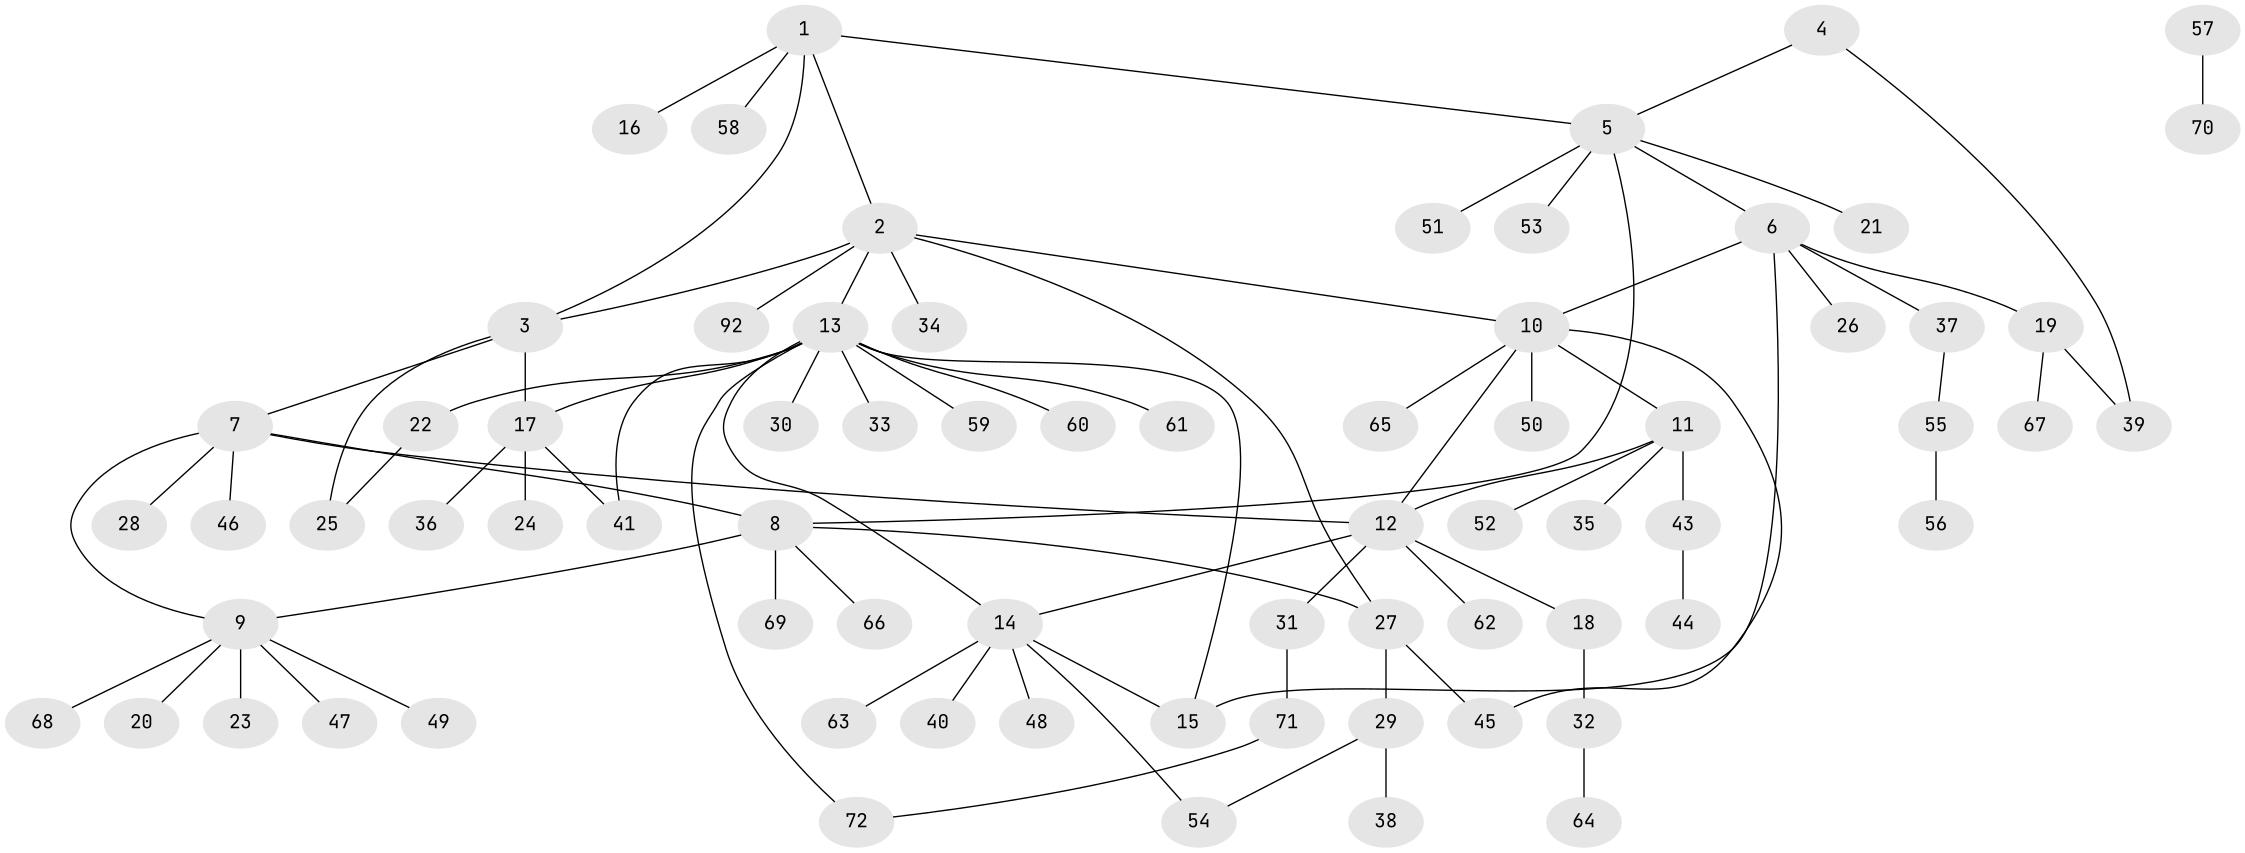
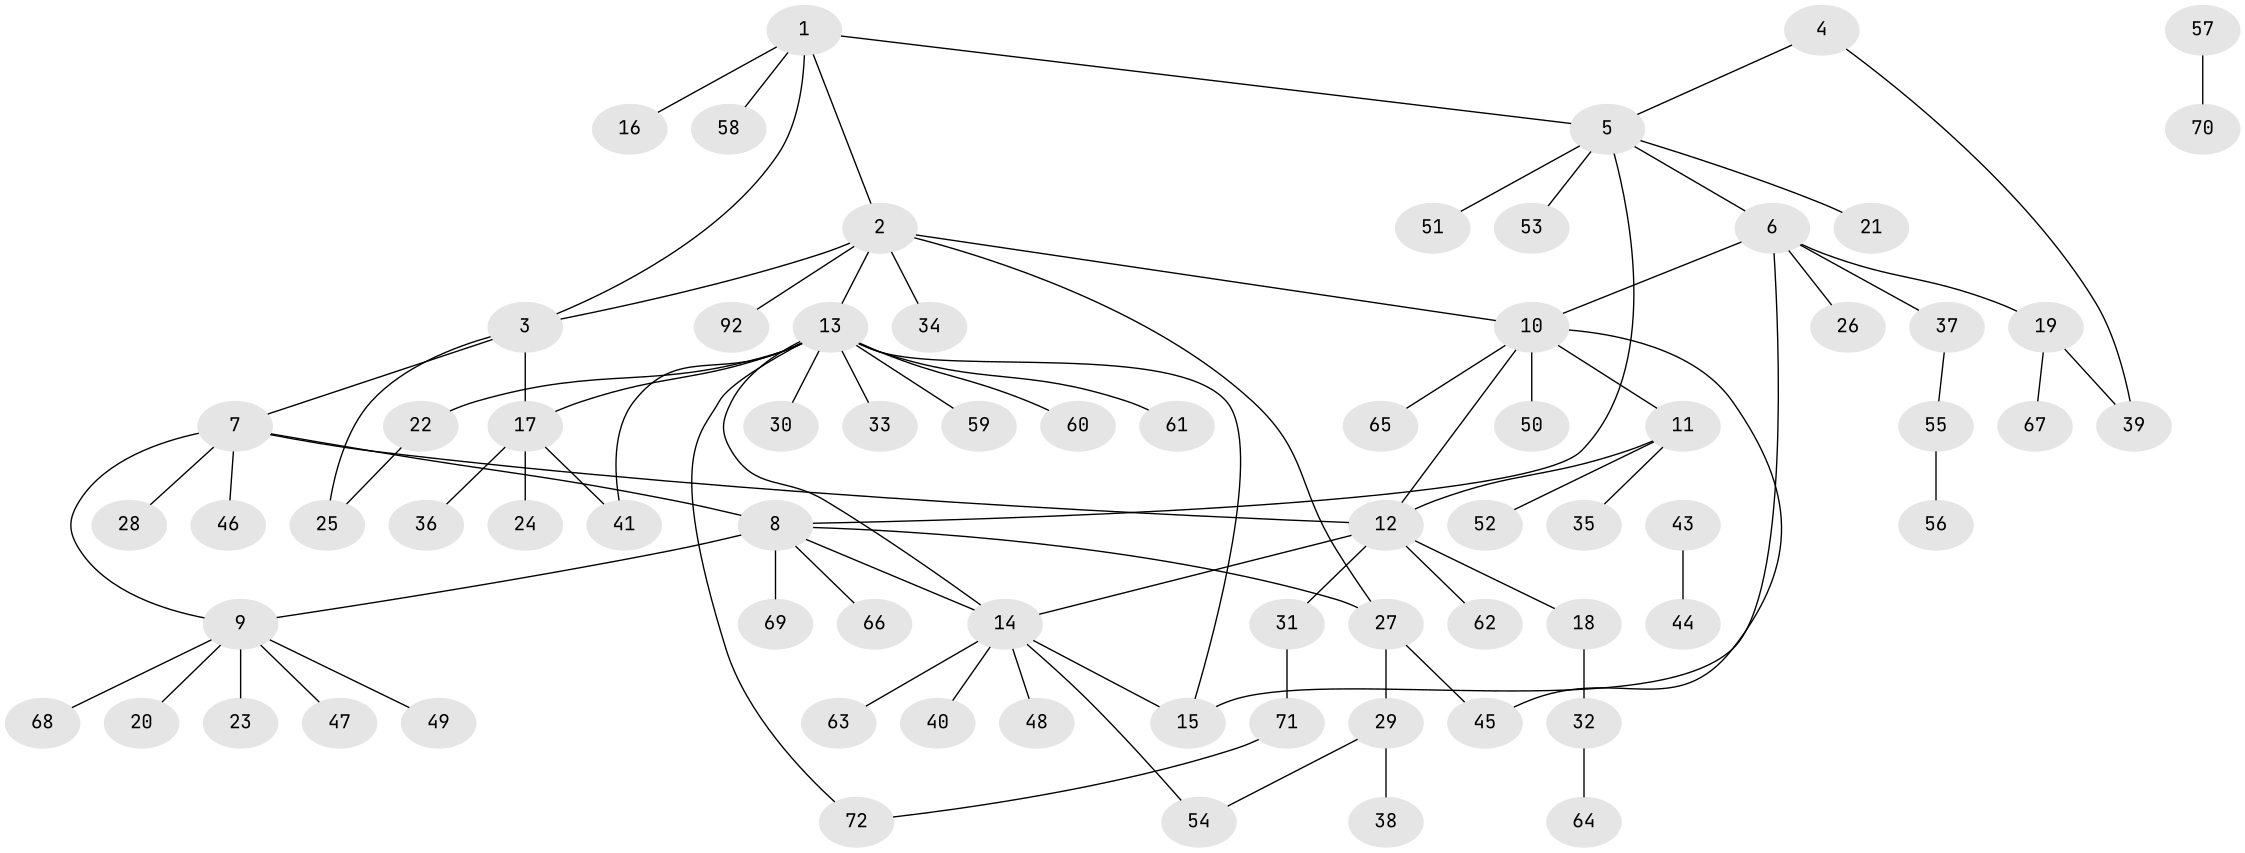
(1683, 476) -> none
none -> (890, 575)
